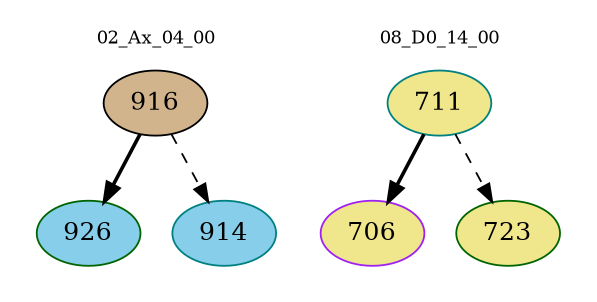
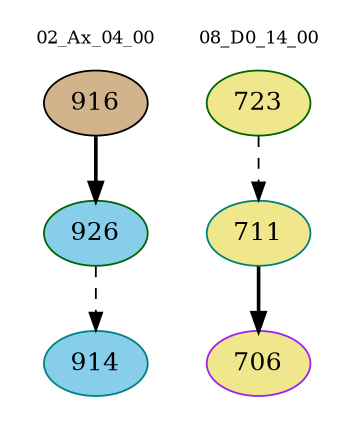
(185, 160) -> (96, 290)
(469, 160) -> (259, 159)
